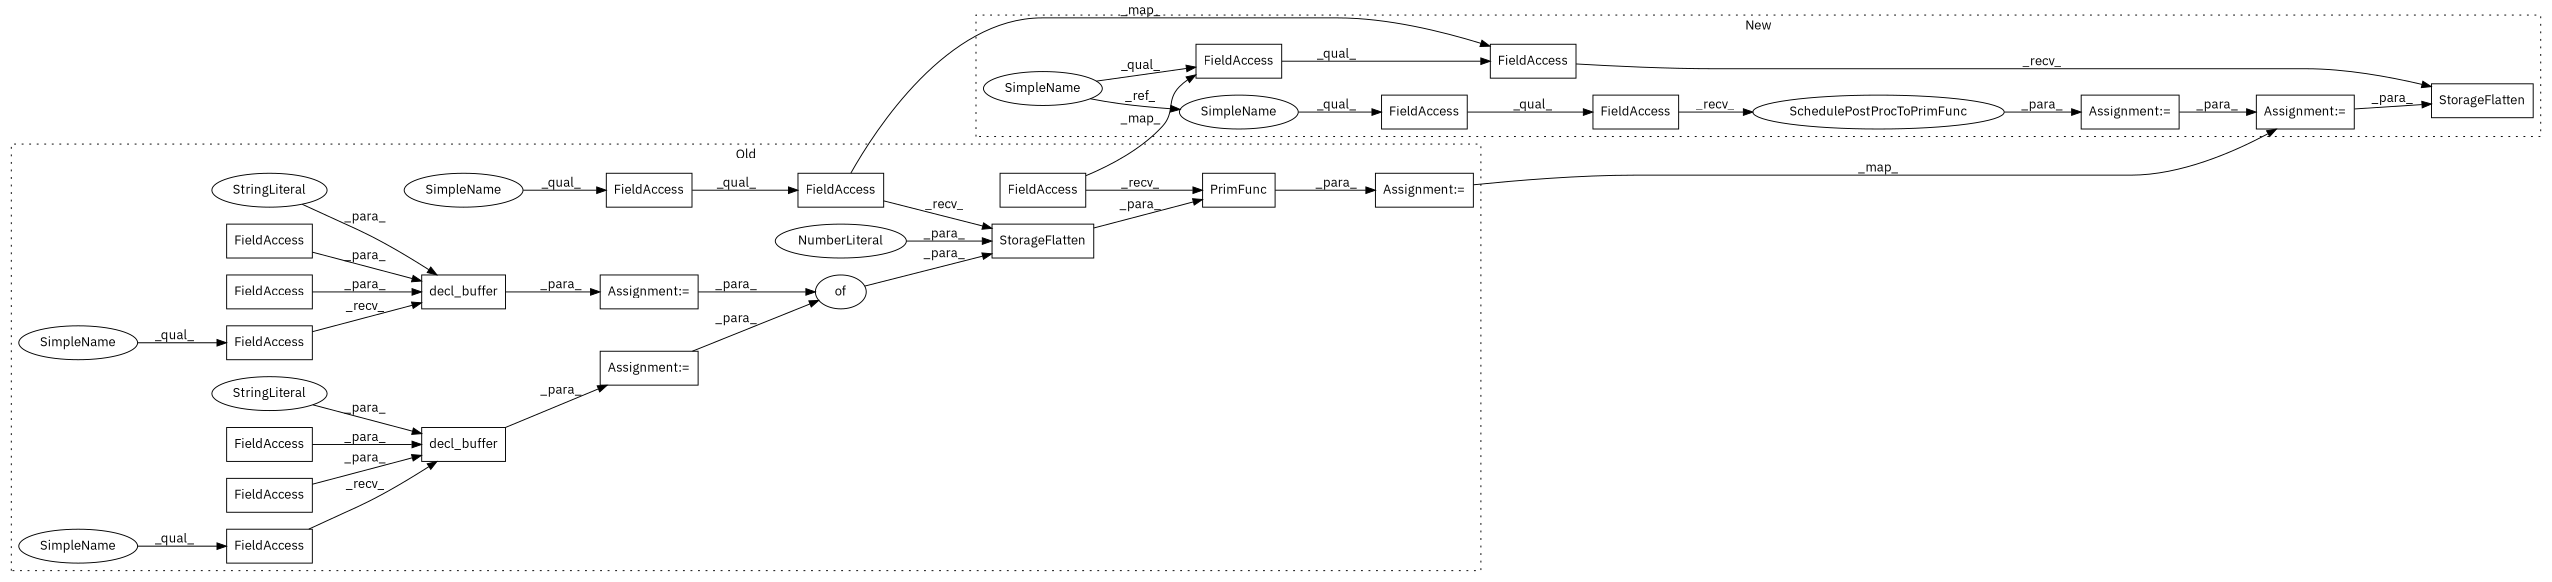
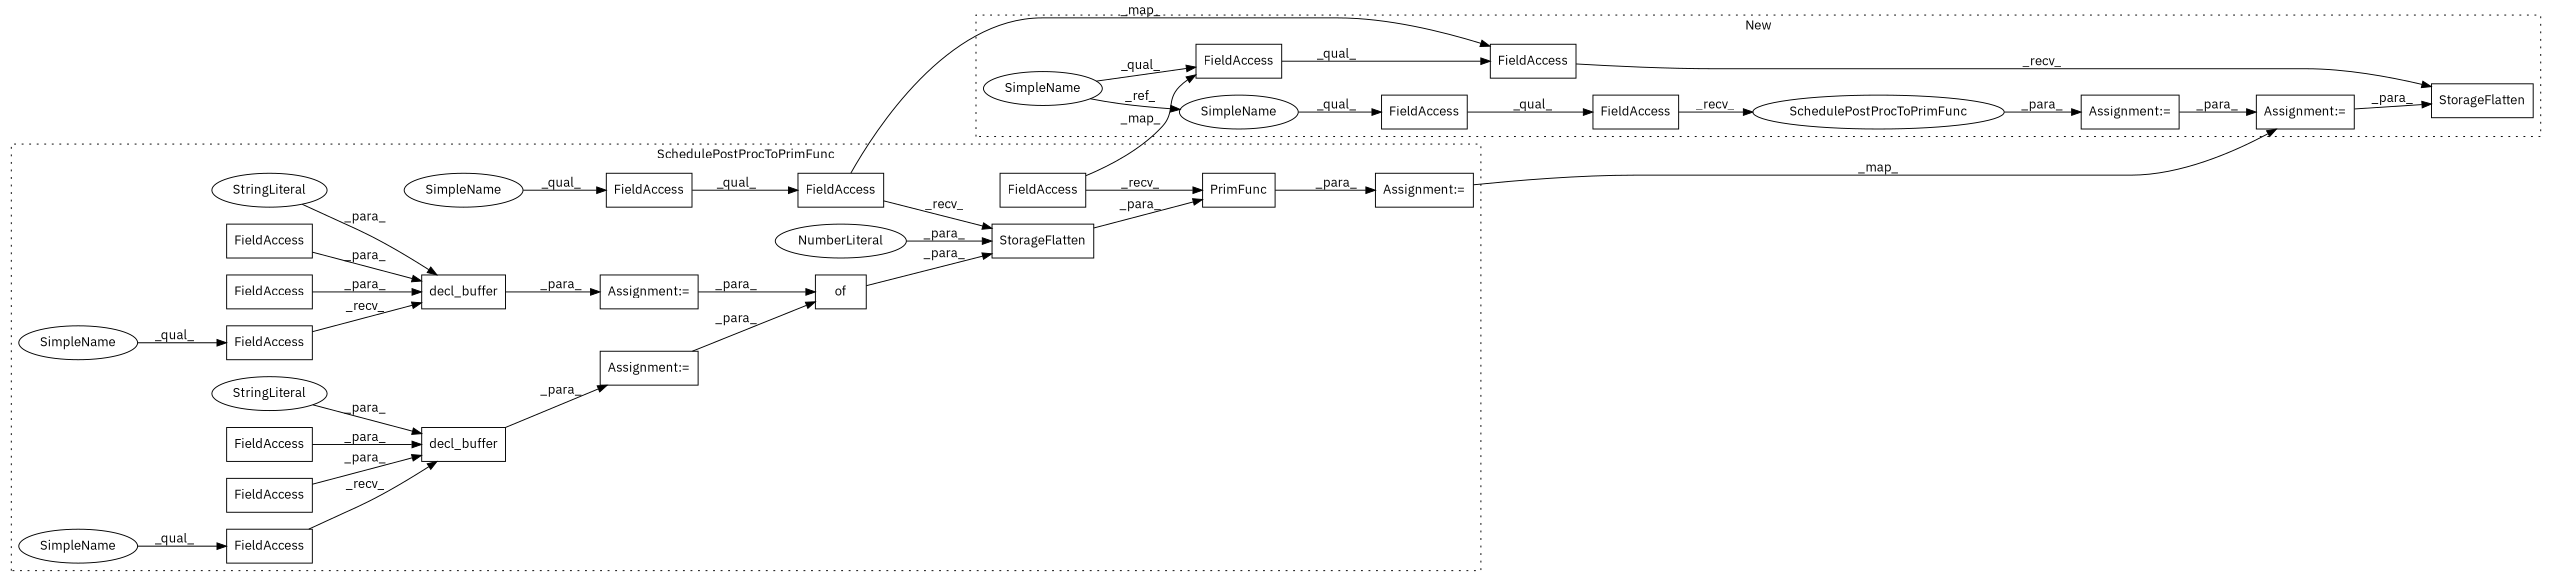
(746, 155) -> (746, 155)
(841, 292) -> (841, 292)
